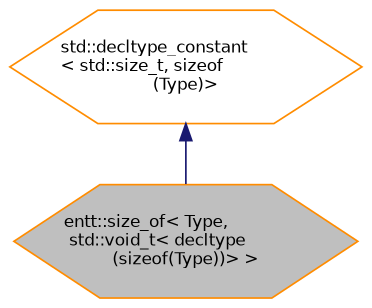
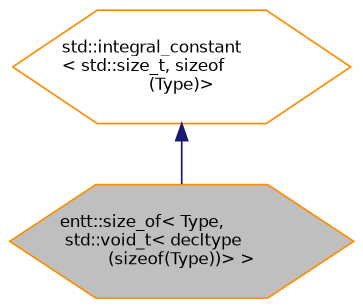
(186, 67) -> (182, 67)
